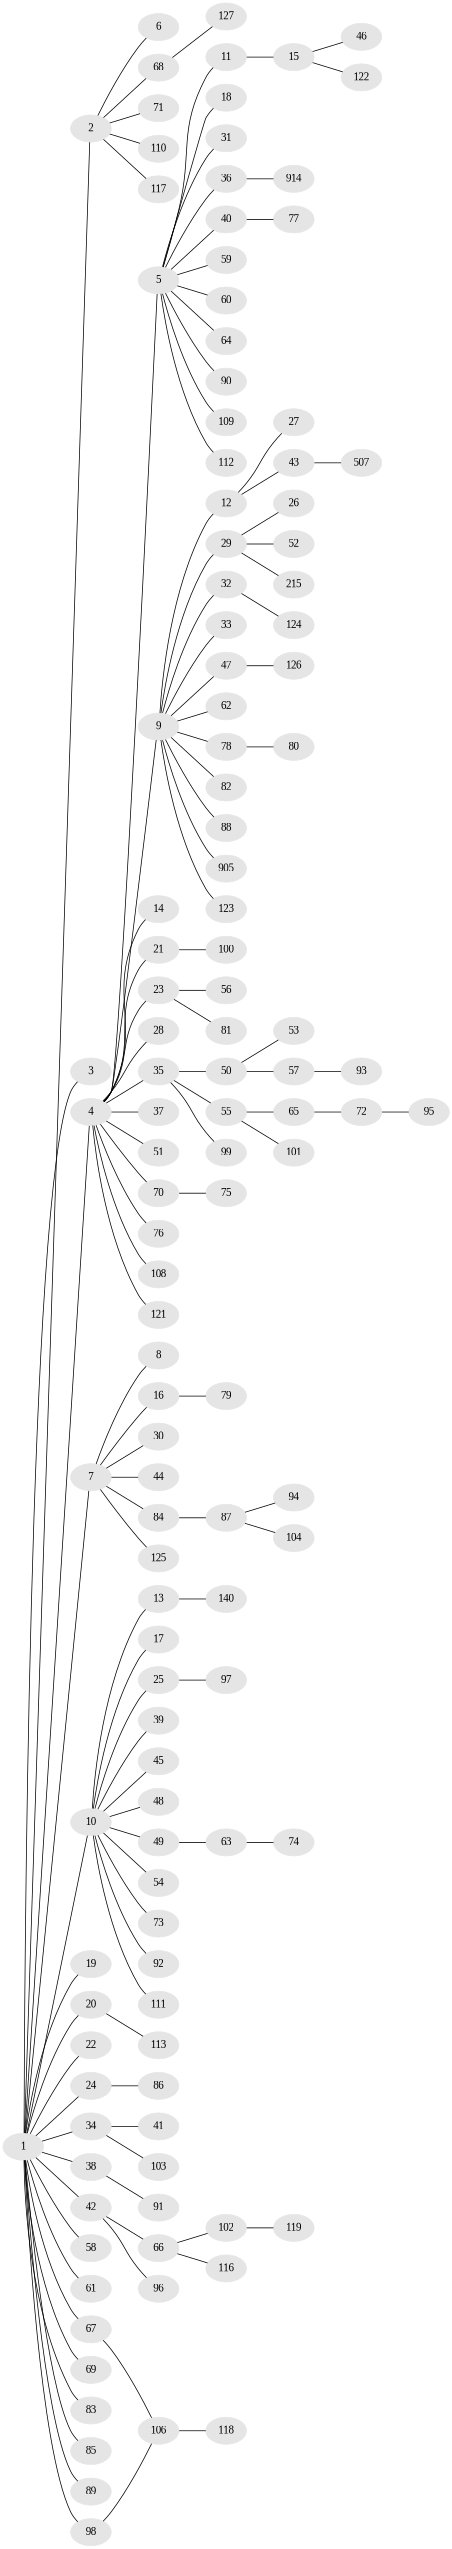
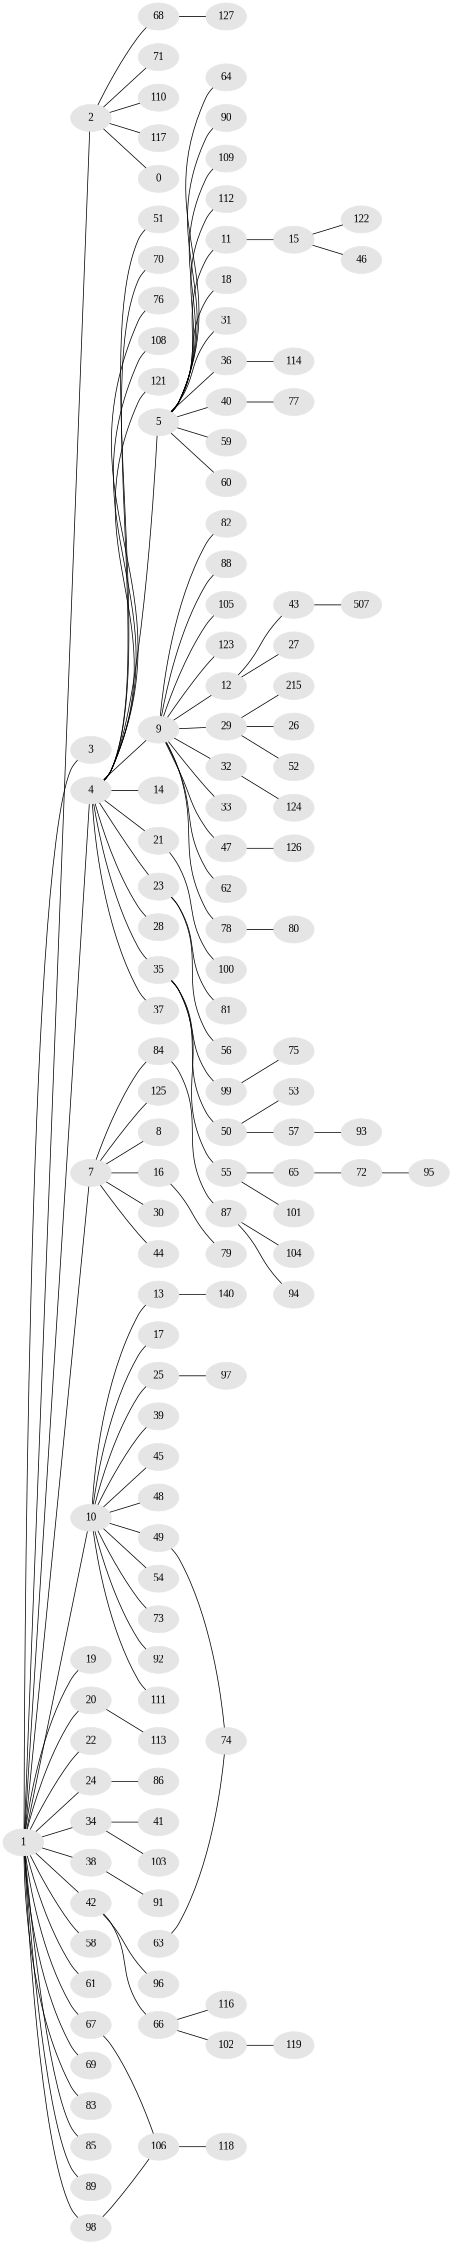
(159, 27) -> (159, 179)
(294, 179) -> (294, 361)
(226, 869) -> (226, 605)
(192, 1193) -> (260, 1071)
(192, 1842) -> (208, 1635)
